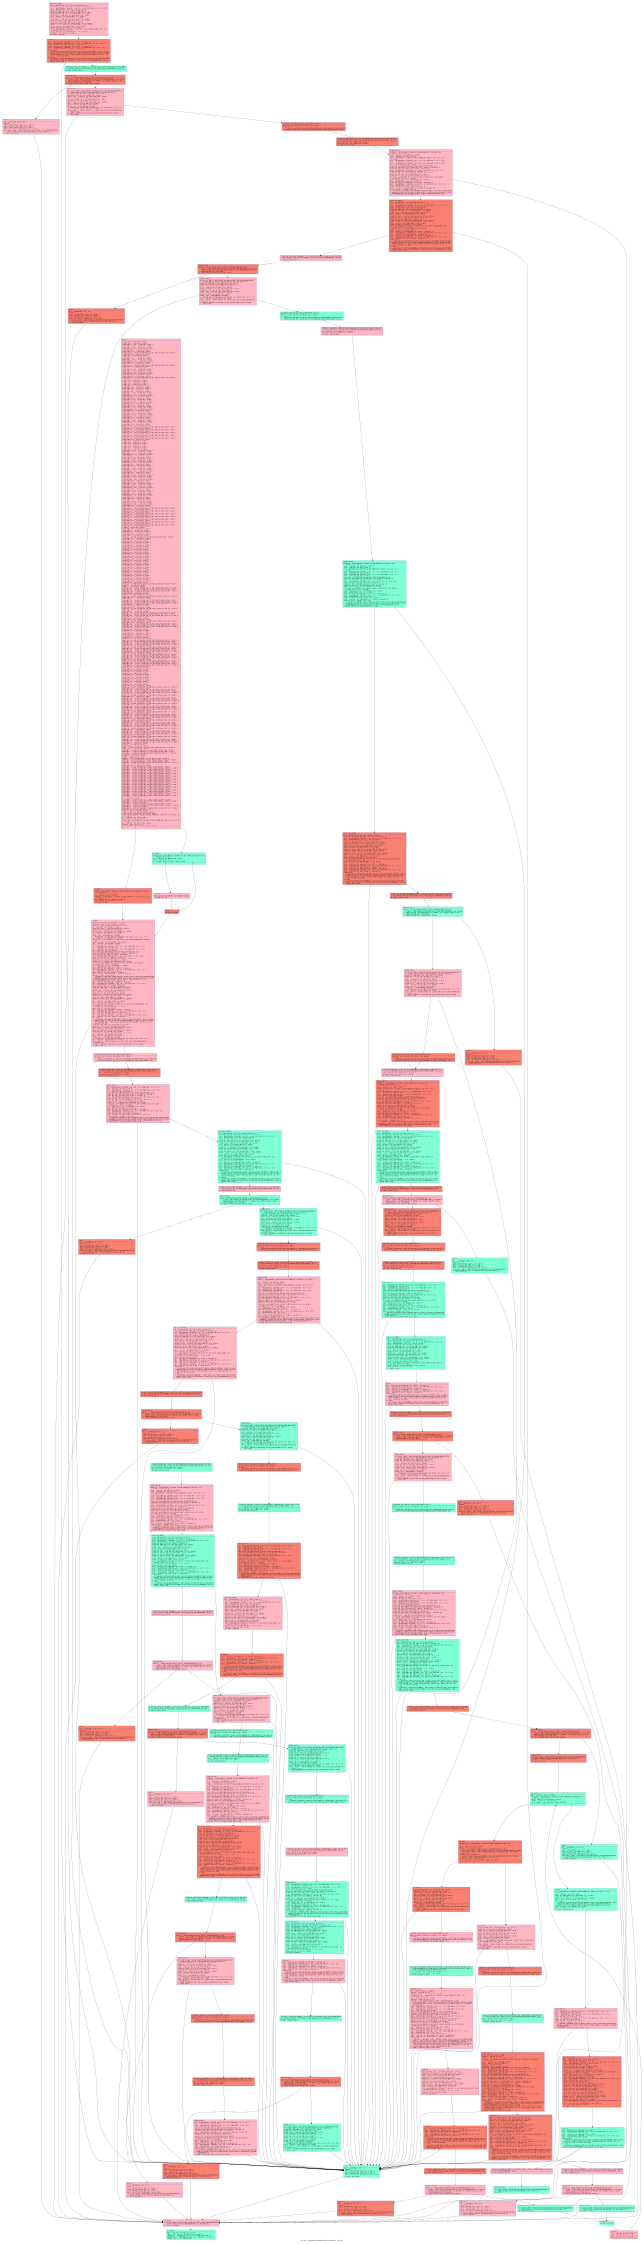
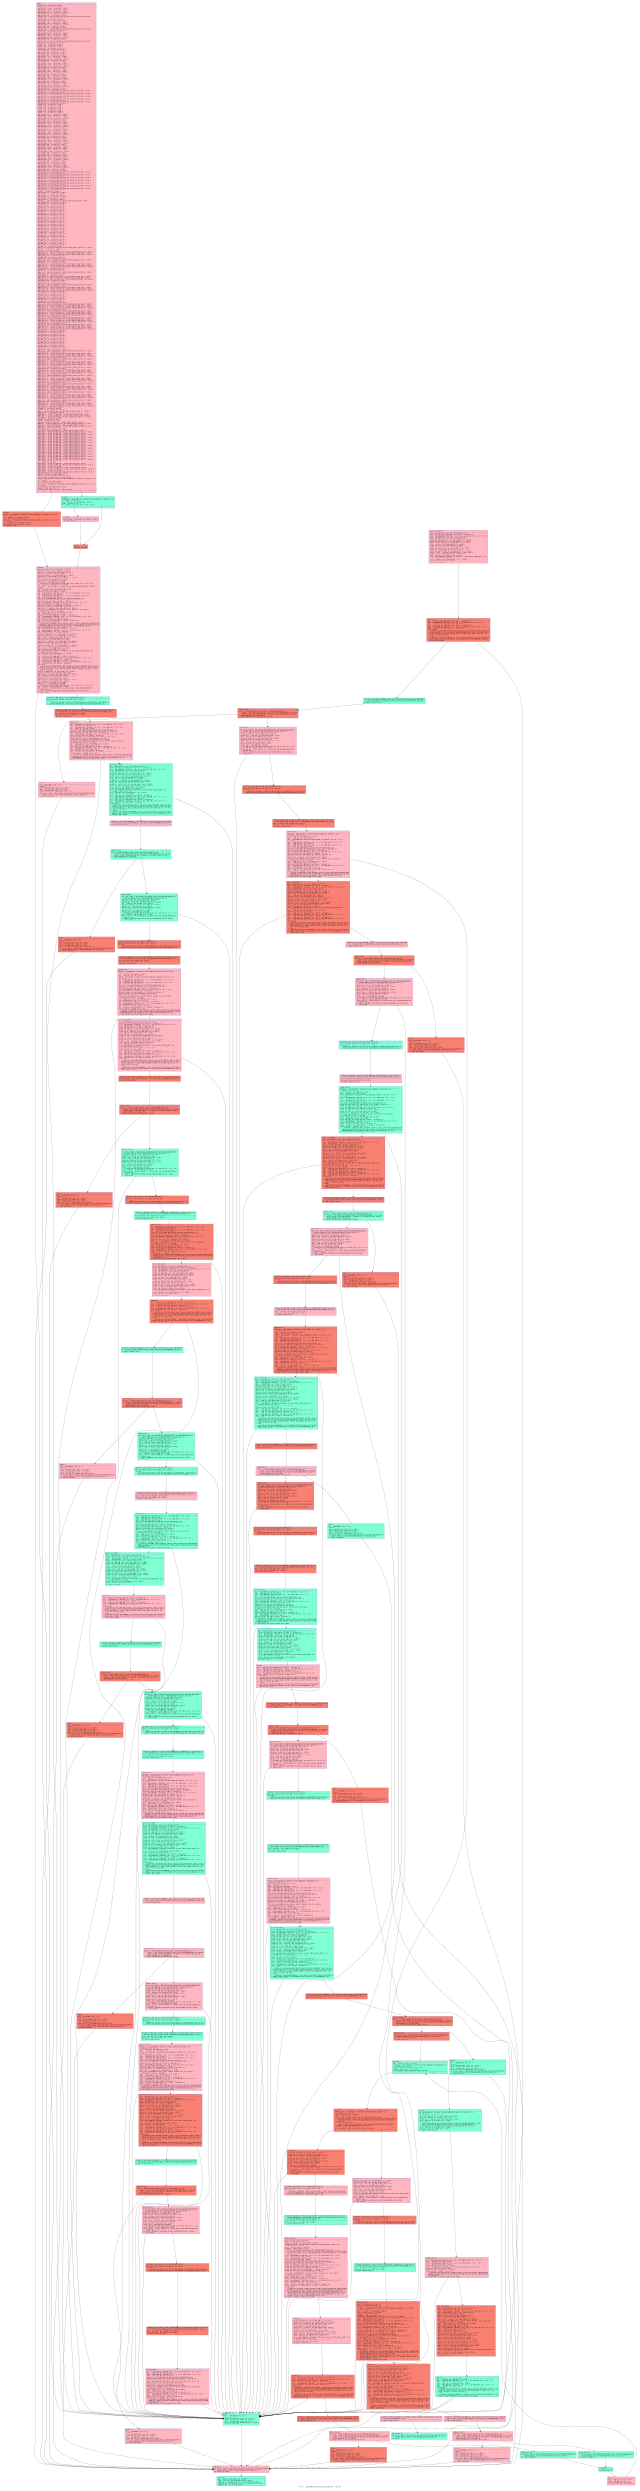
(125, 1058) -> (78, 701)
none -> (173, 1730)
